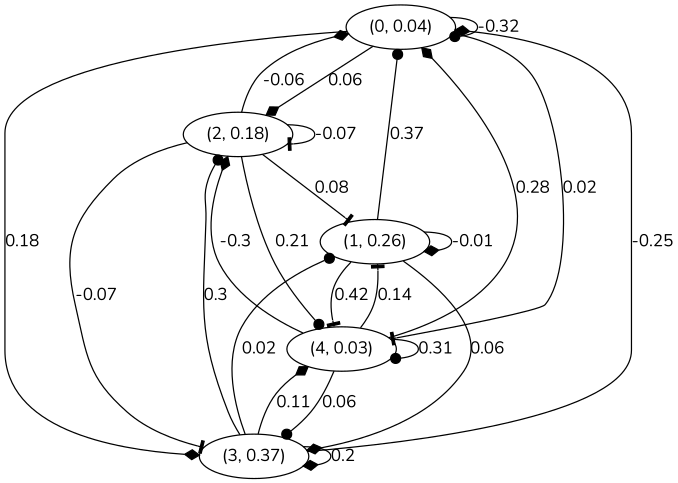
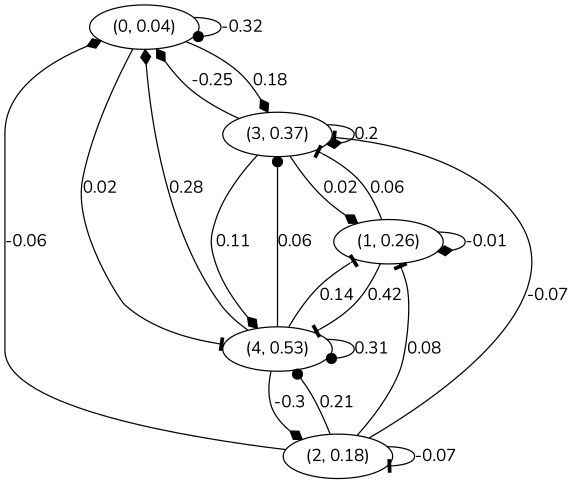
(326, 77) -> none
(387, 139) -> none
(204, 302) -> none
(241, 328) -> (315, 189)
(342, 349) -> (278, 349)
(455, 382) -> (359, 180)
